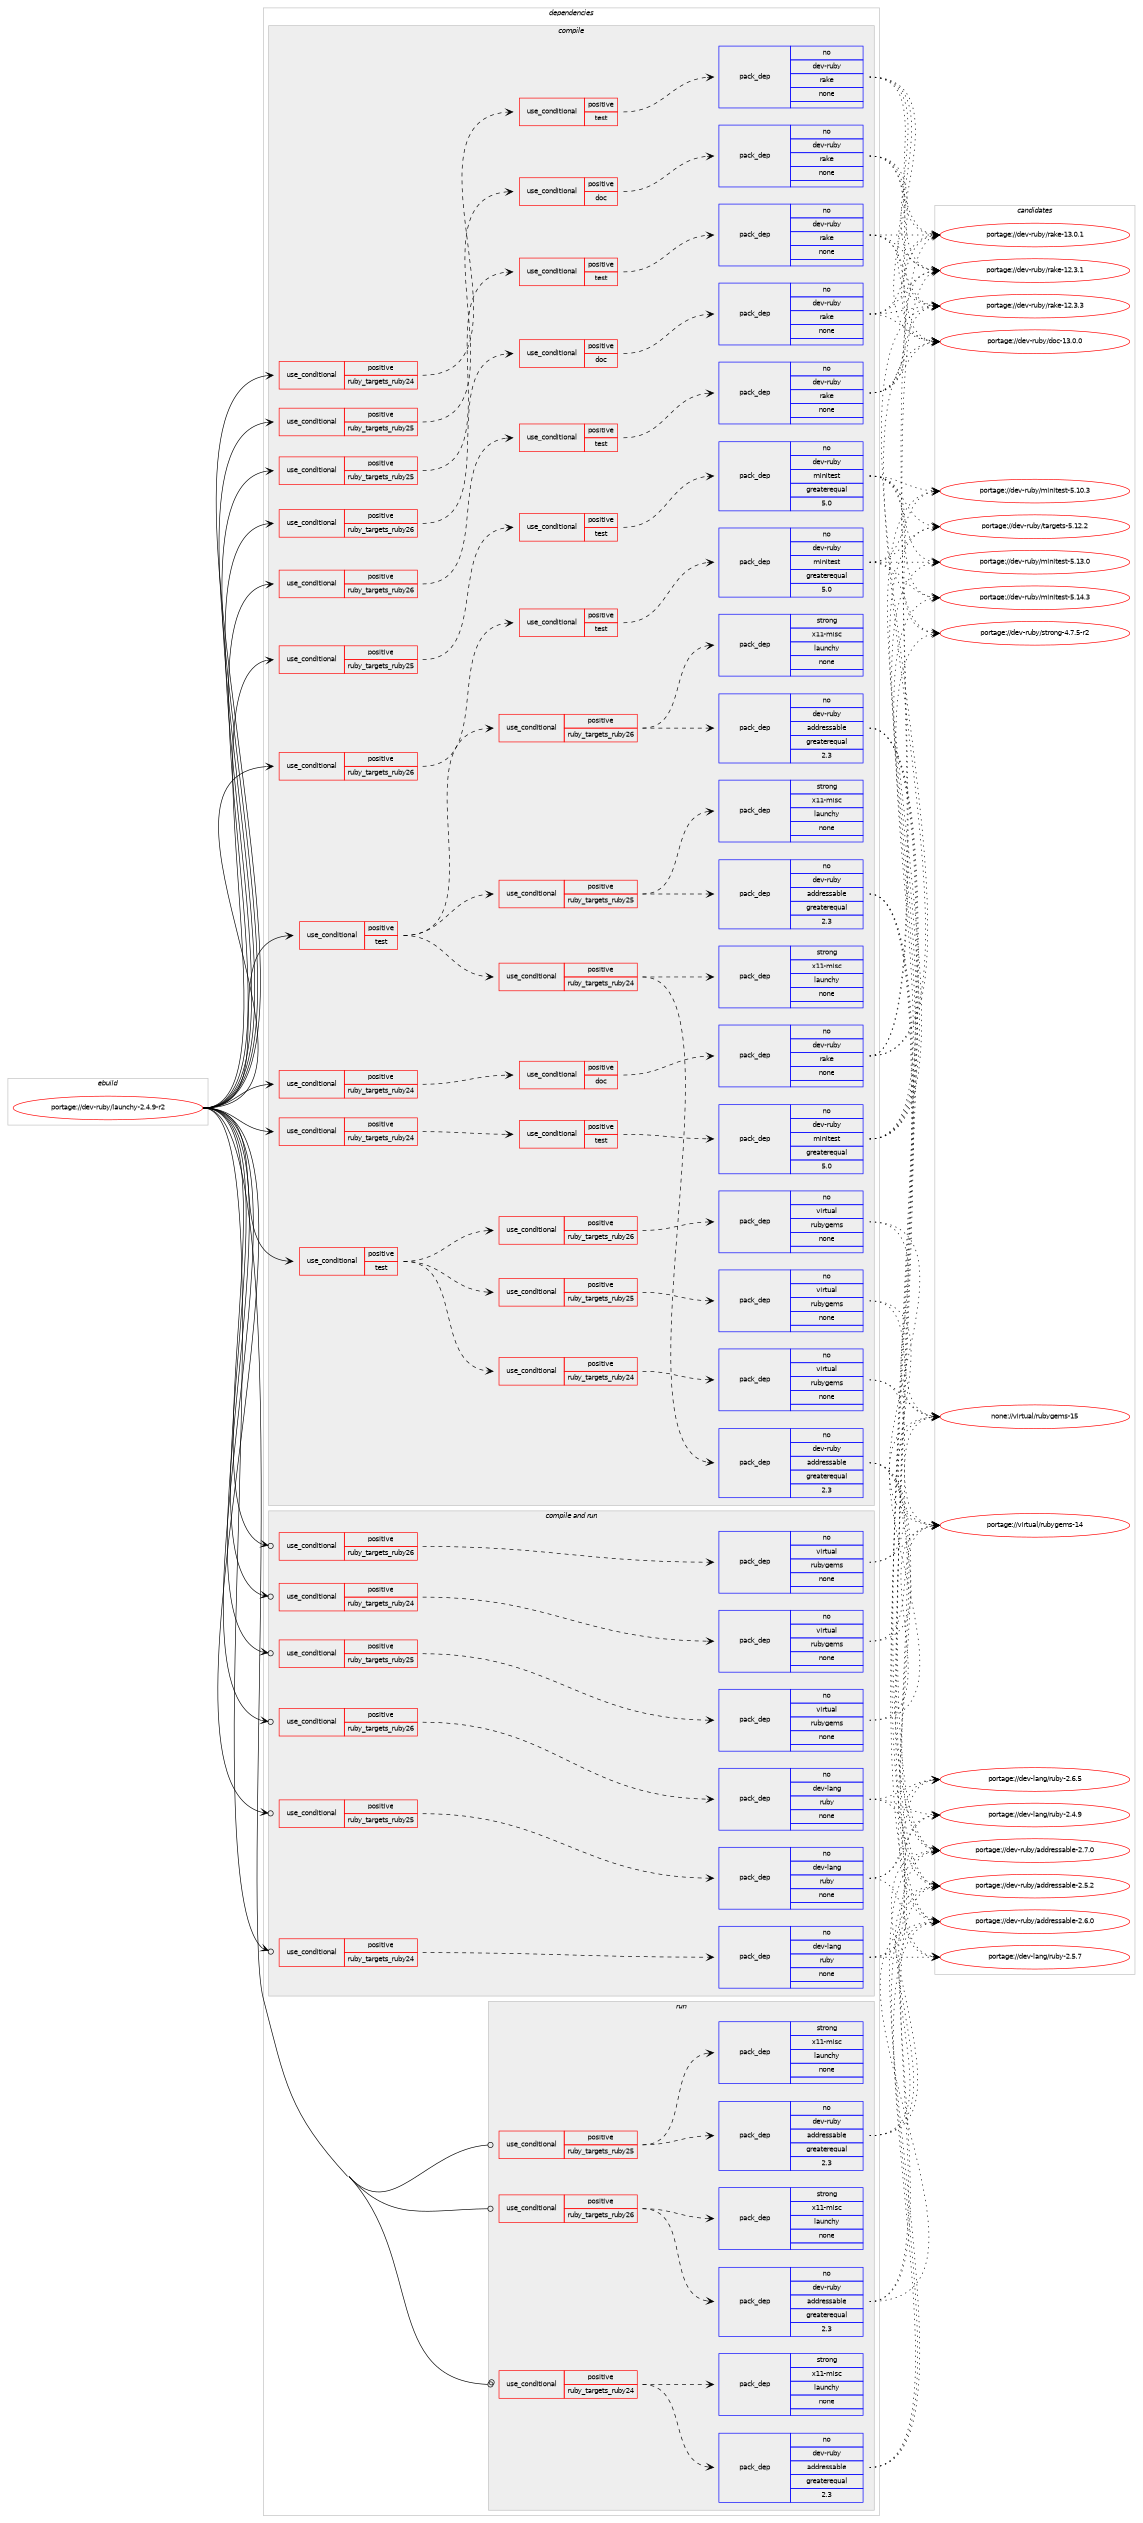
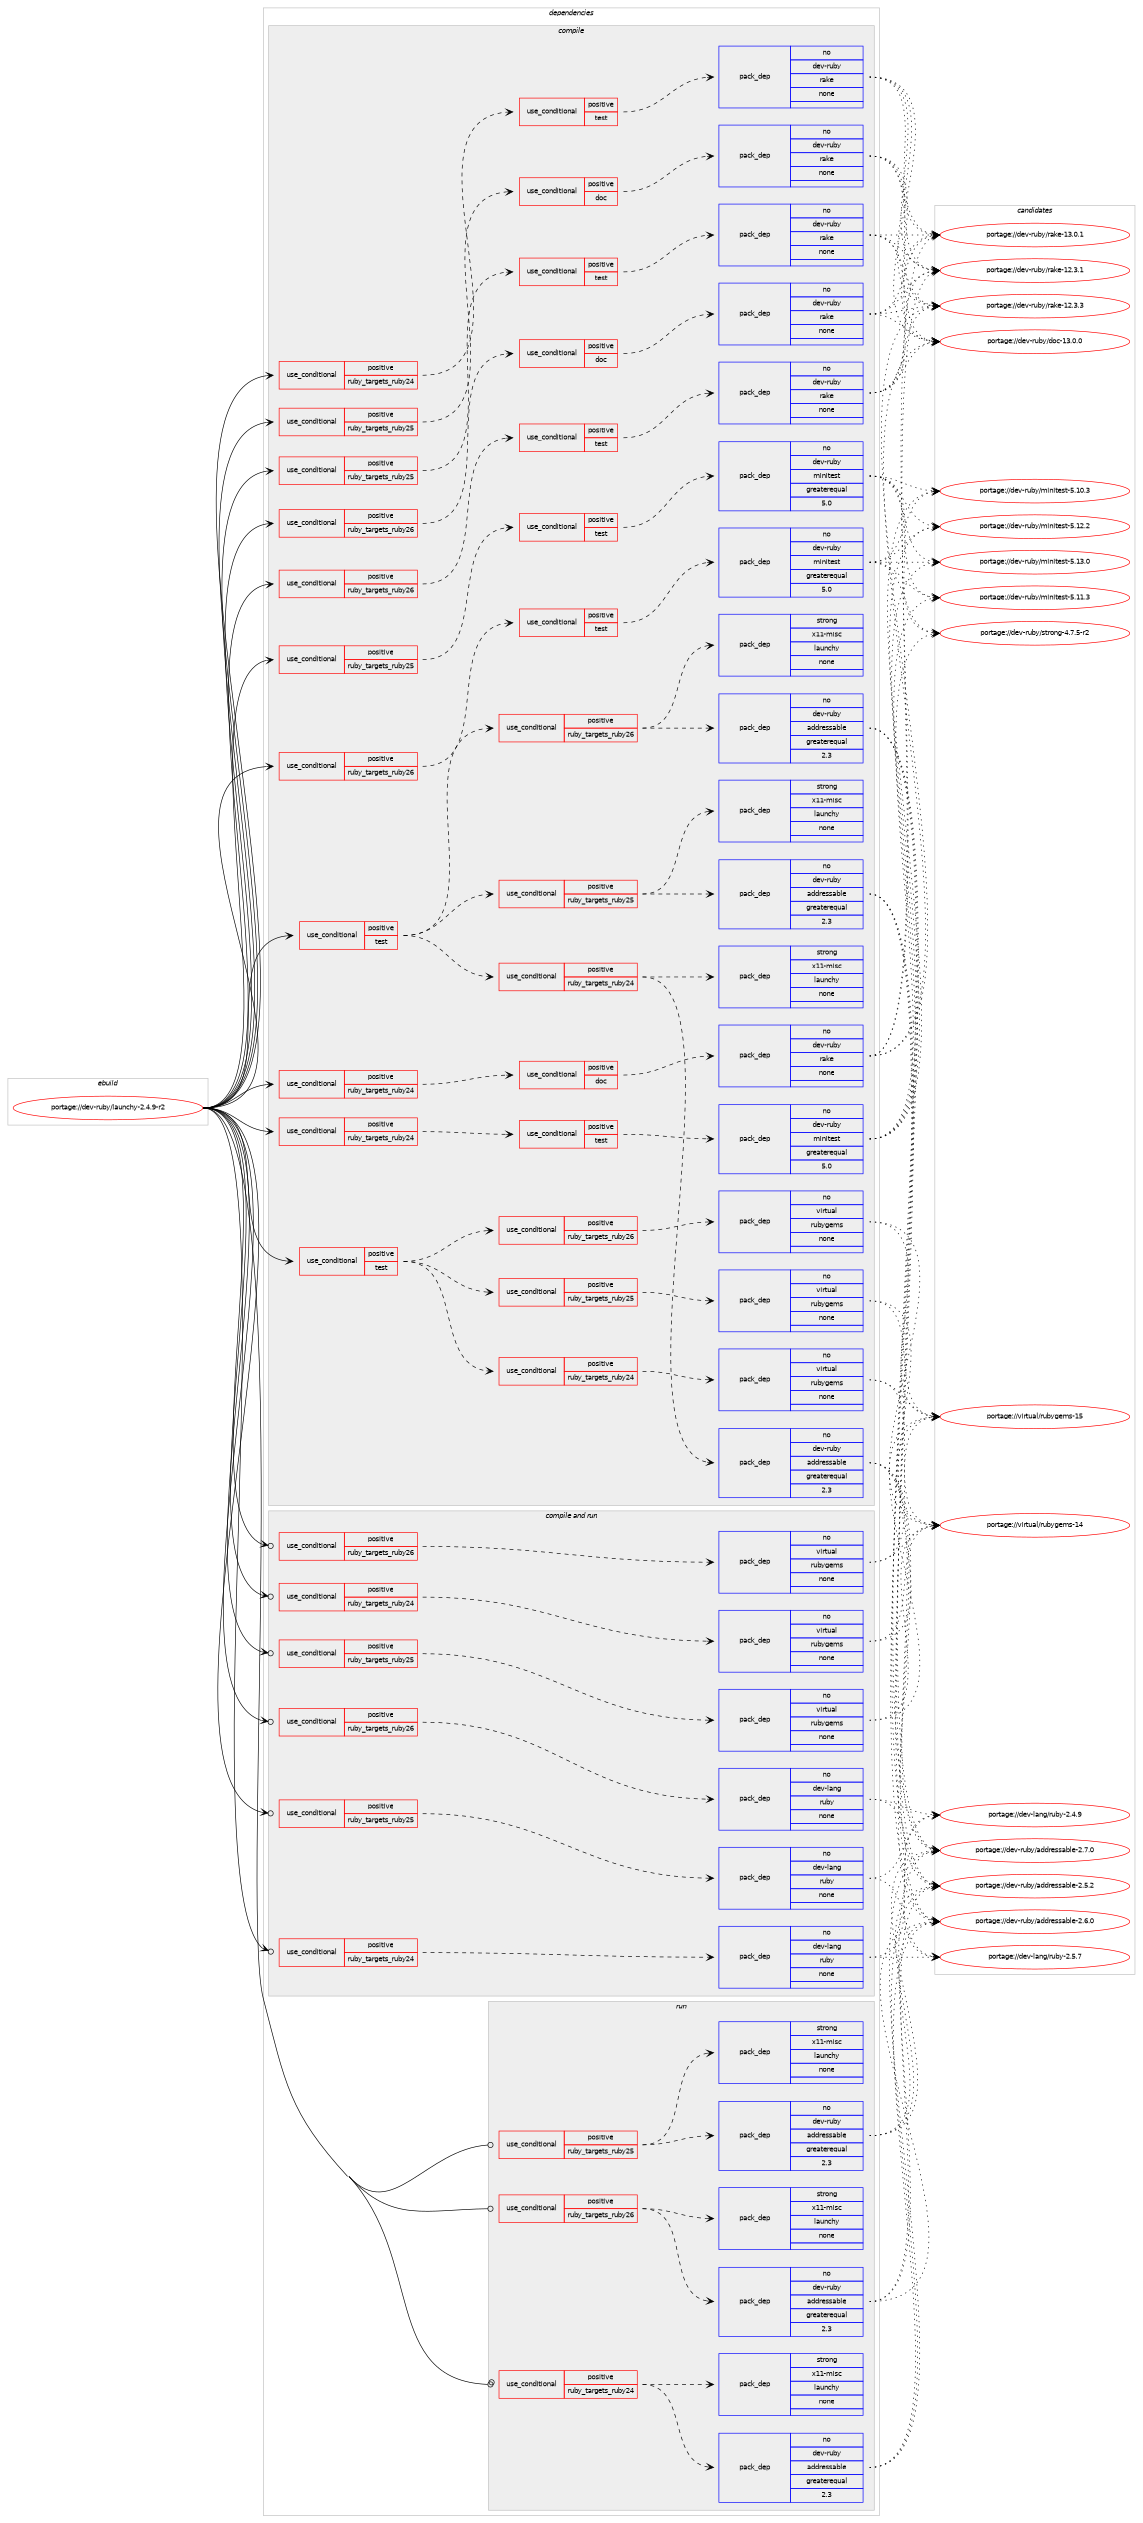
(1035, 527) -> (1035, 527)
(1035, 598) -> (1035, 598)
(1035, 1417) -> (1035, 1417)
(1035, 1779) -> none
